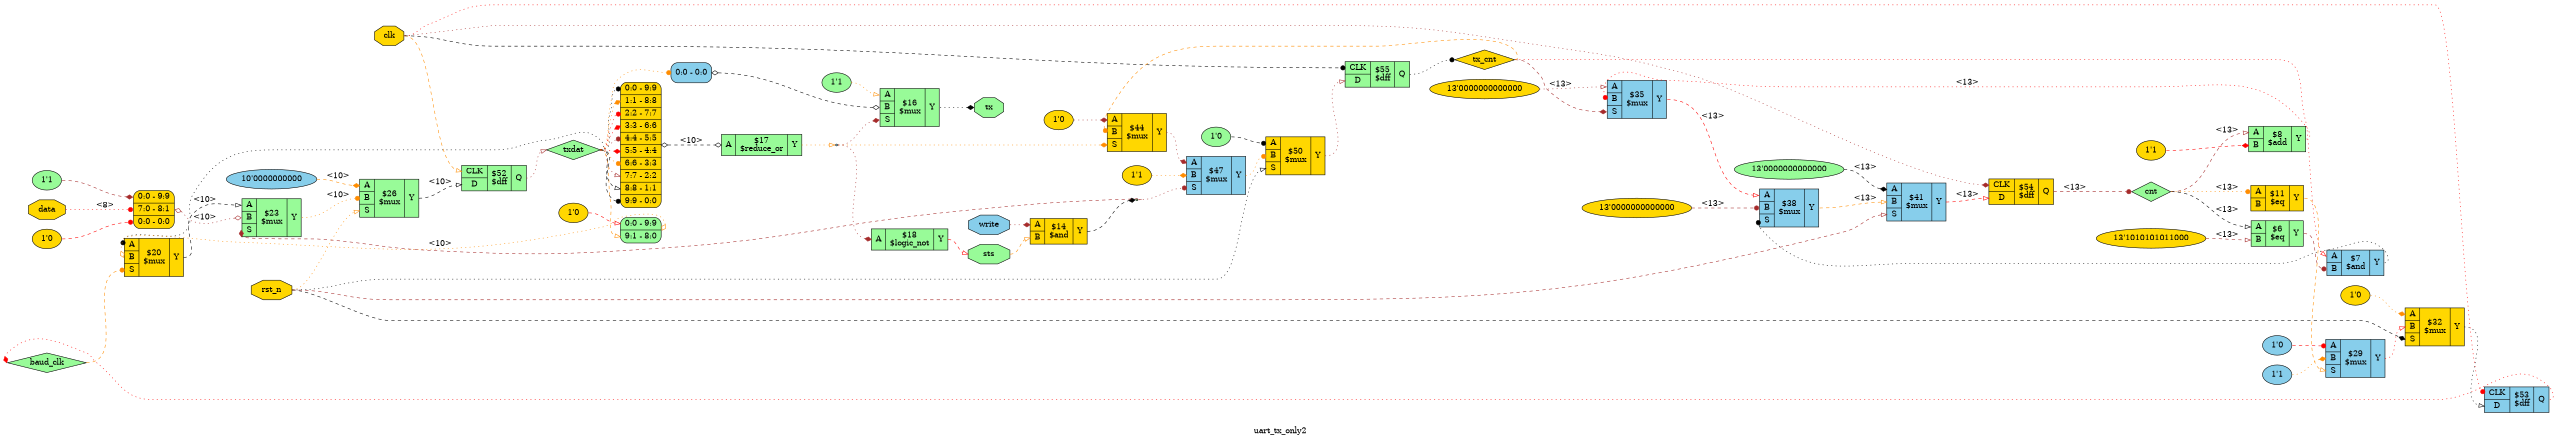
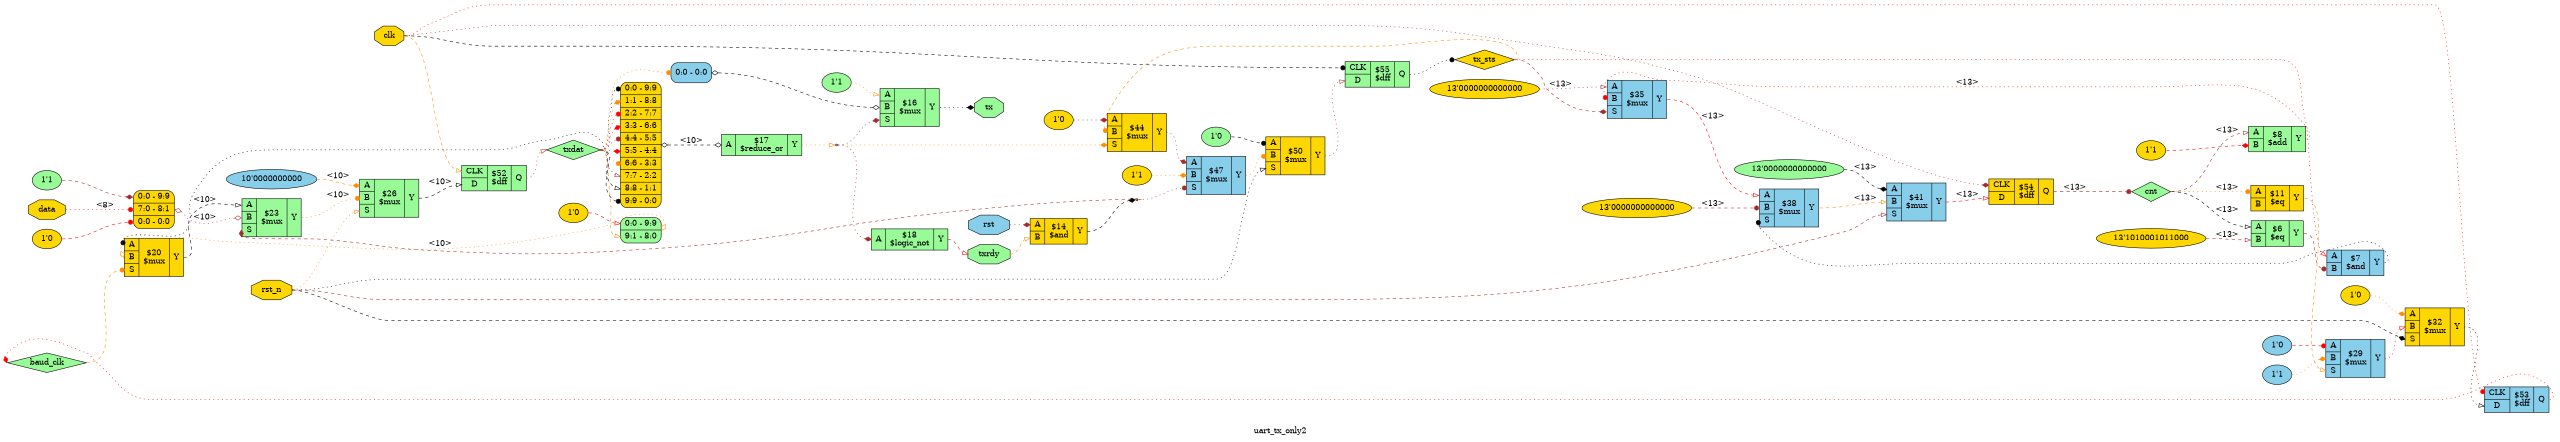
(1485, 60) -> (1485, 60)
(989, 225) -> (989, 225)
(2151, 238) -> (2151, 238)
(989, 254) -> (989, 254)
